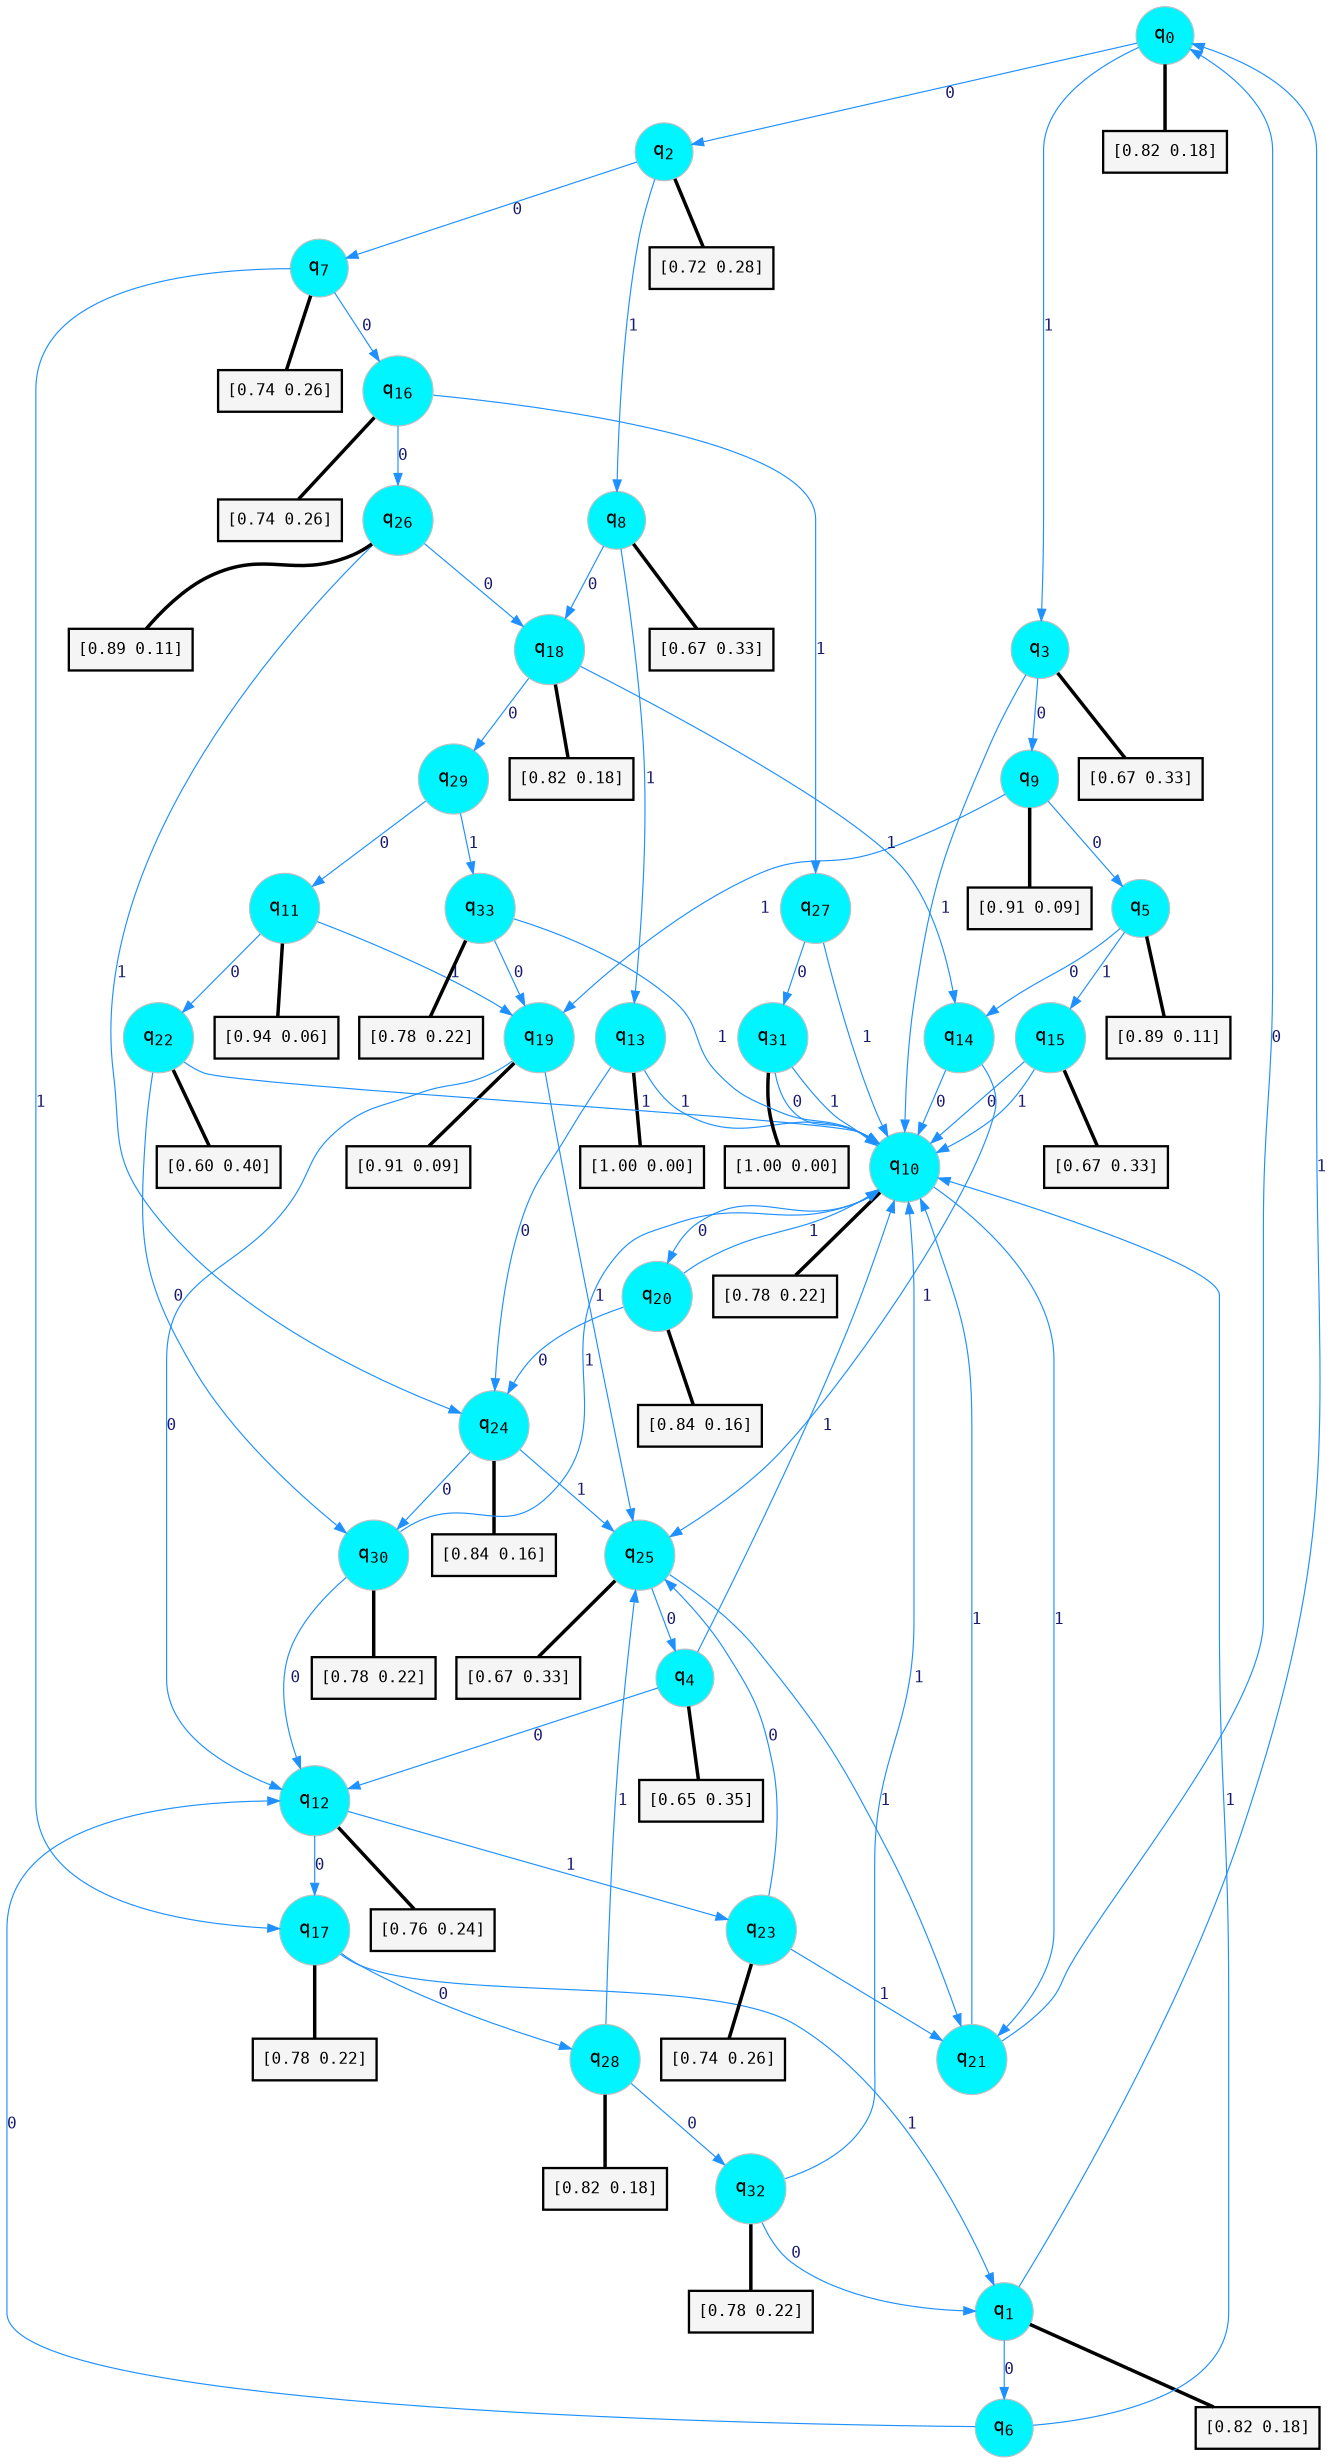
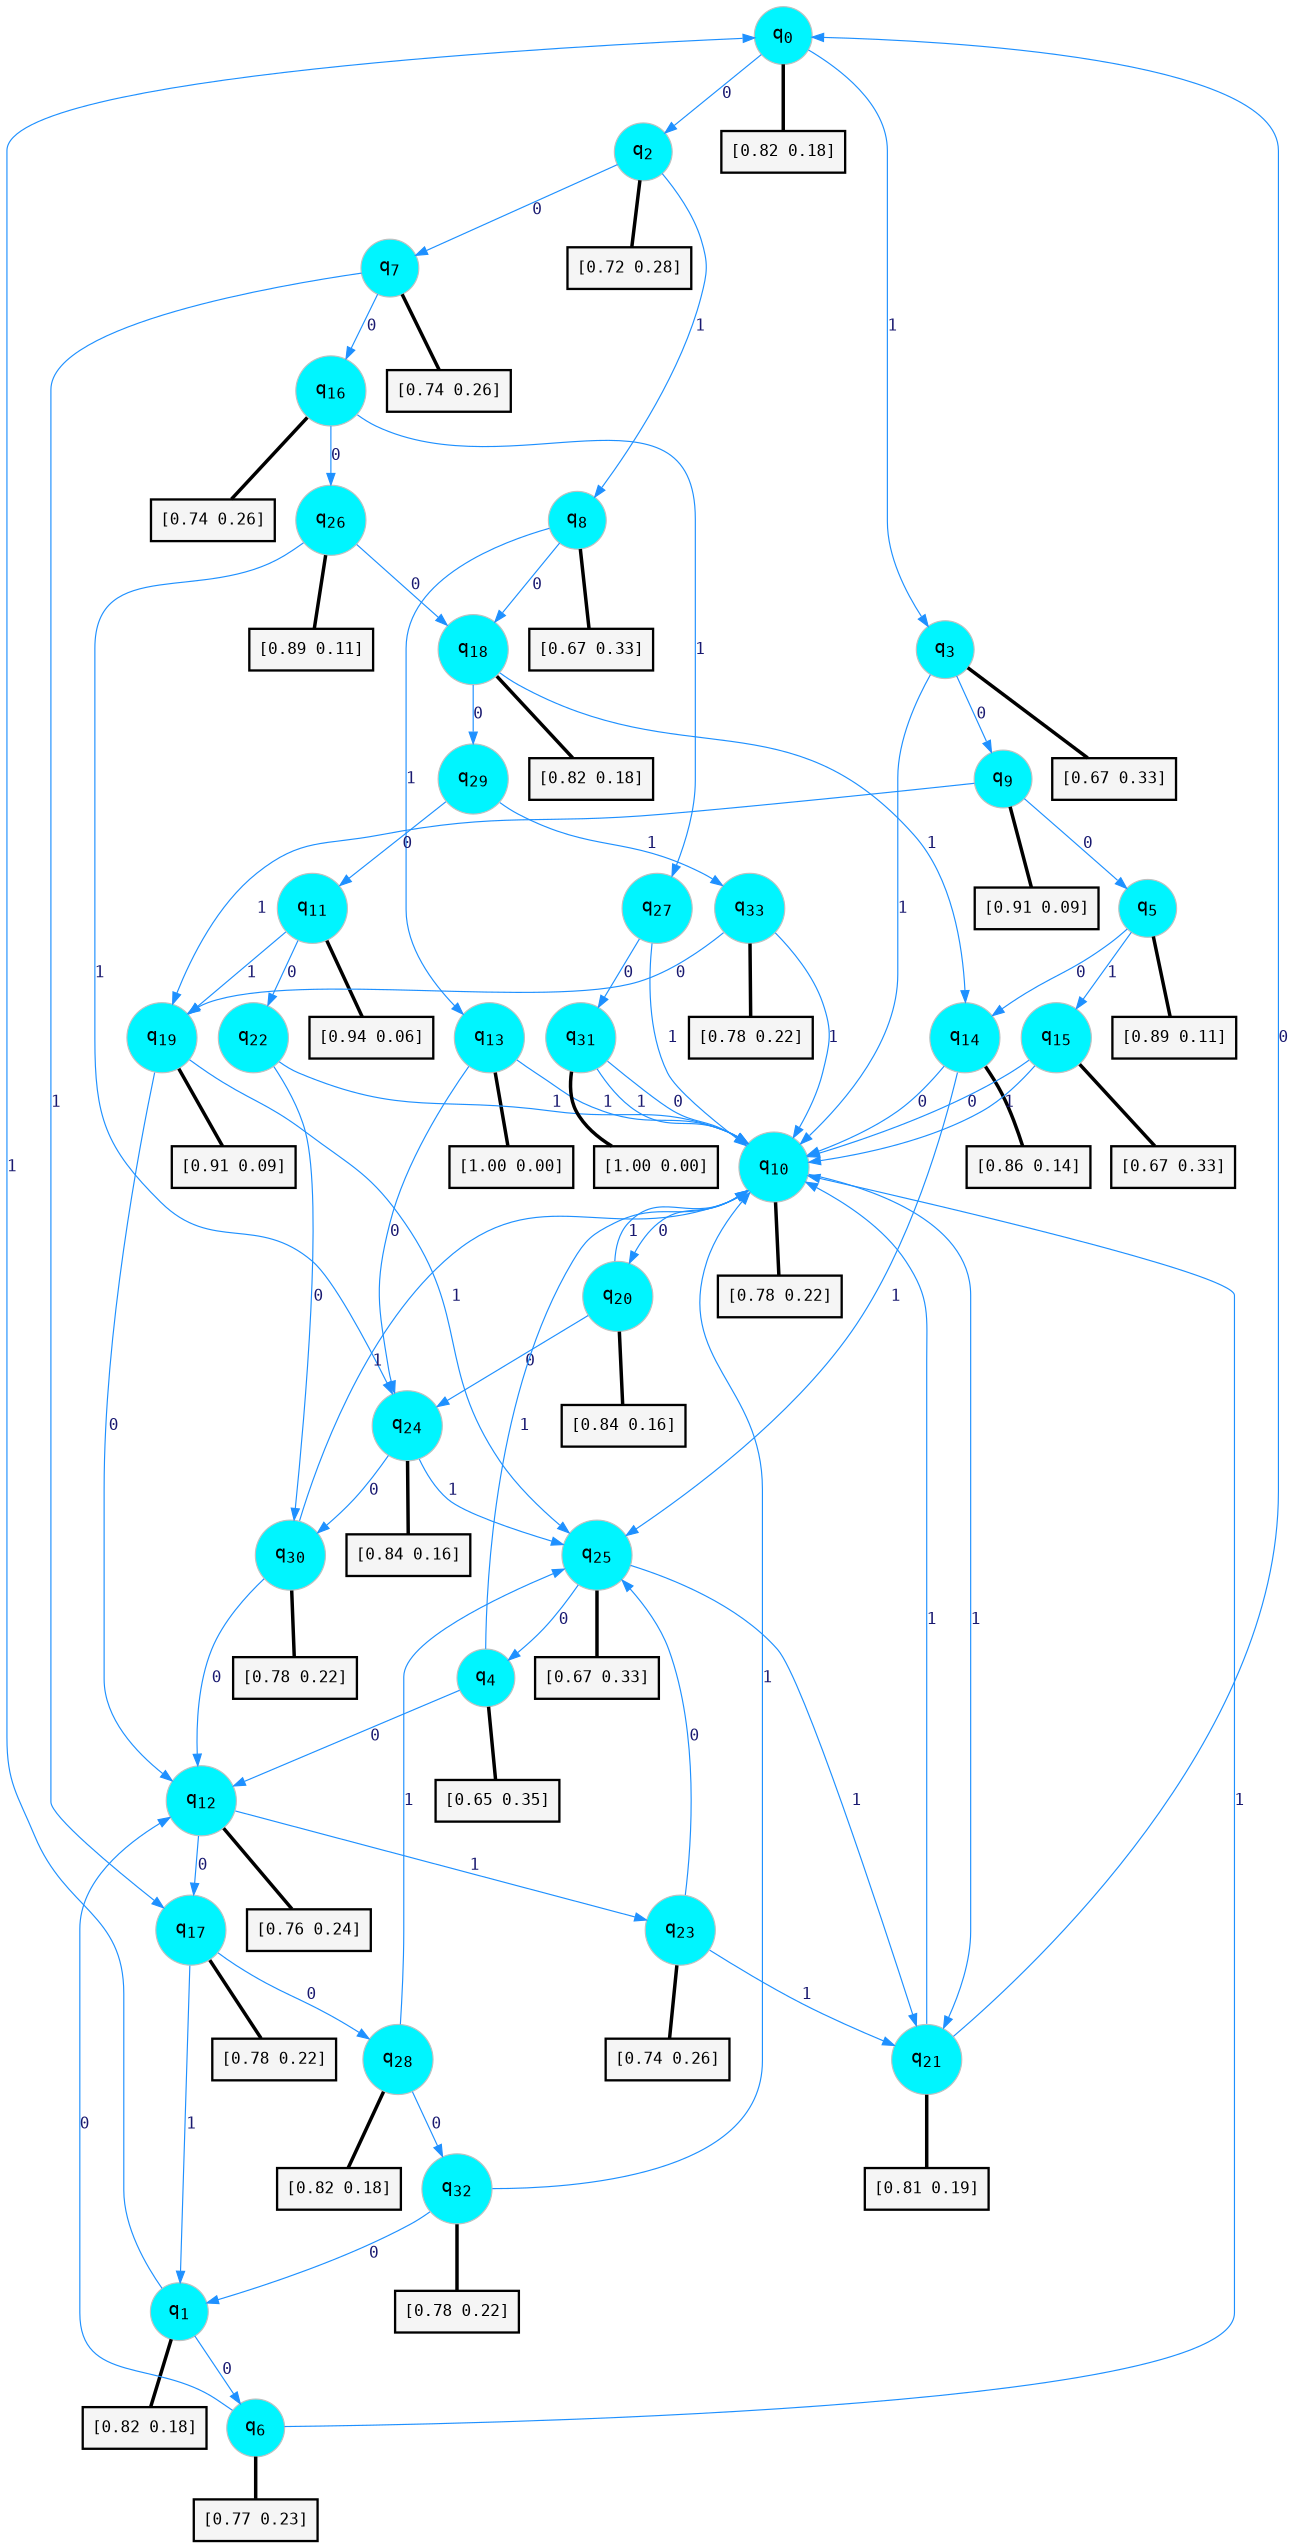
(219, 1167) -> none
none -> (1029, 1167)
none -> (927, 2189)
none -> (256, 2520)
